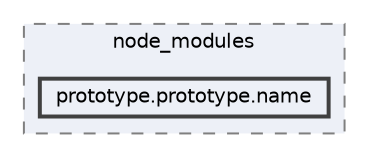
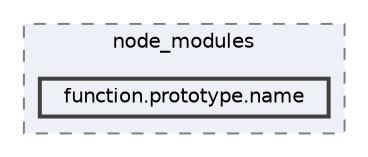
(184, 98) -> (184, 98)
